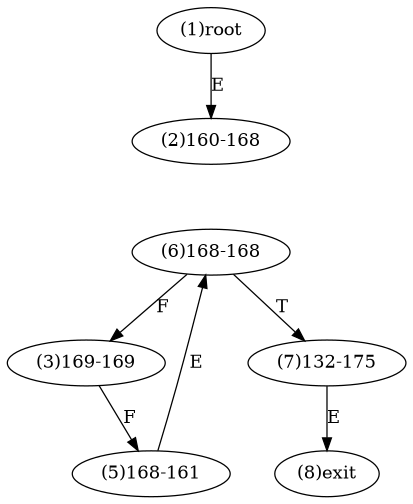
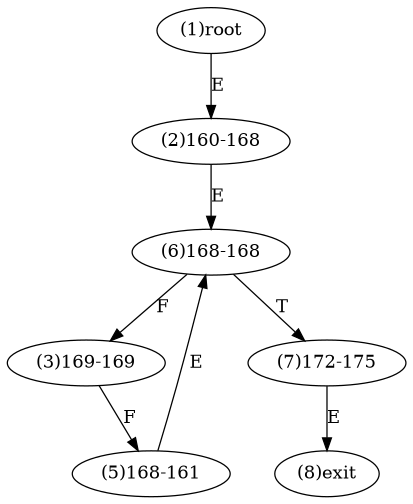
none -> (211, 190)
(327, 363) -> (327, 363)
